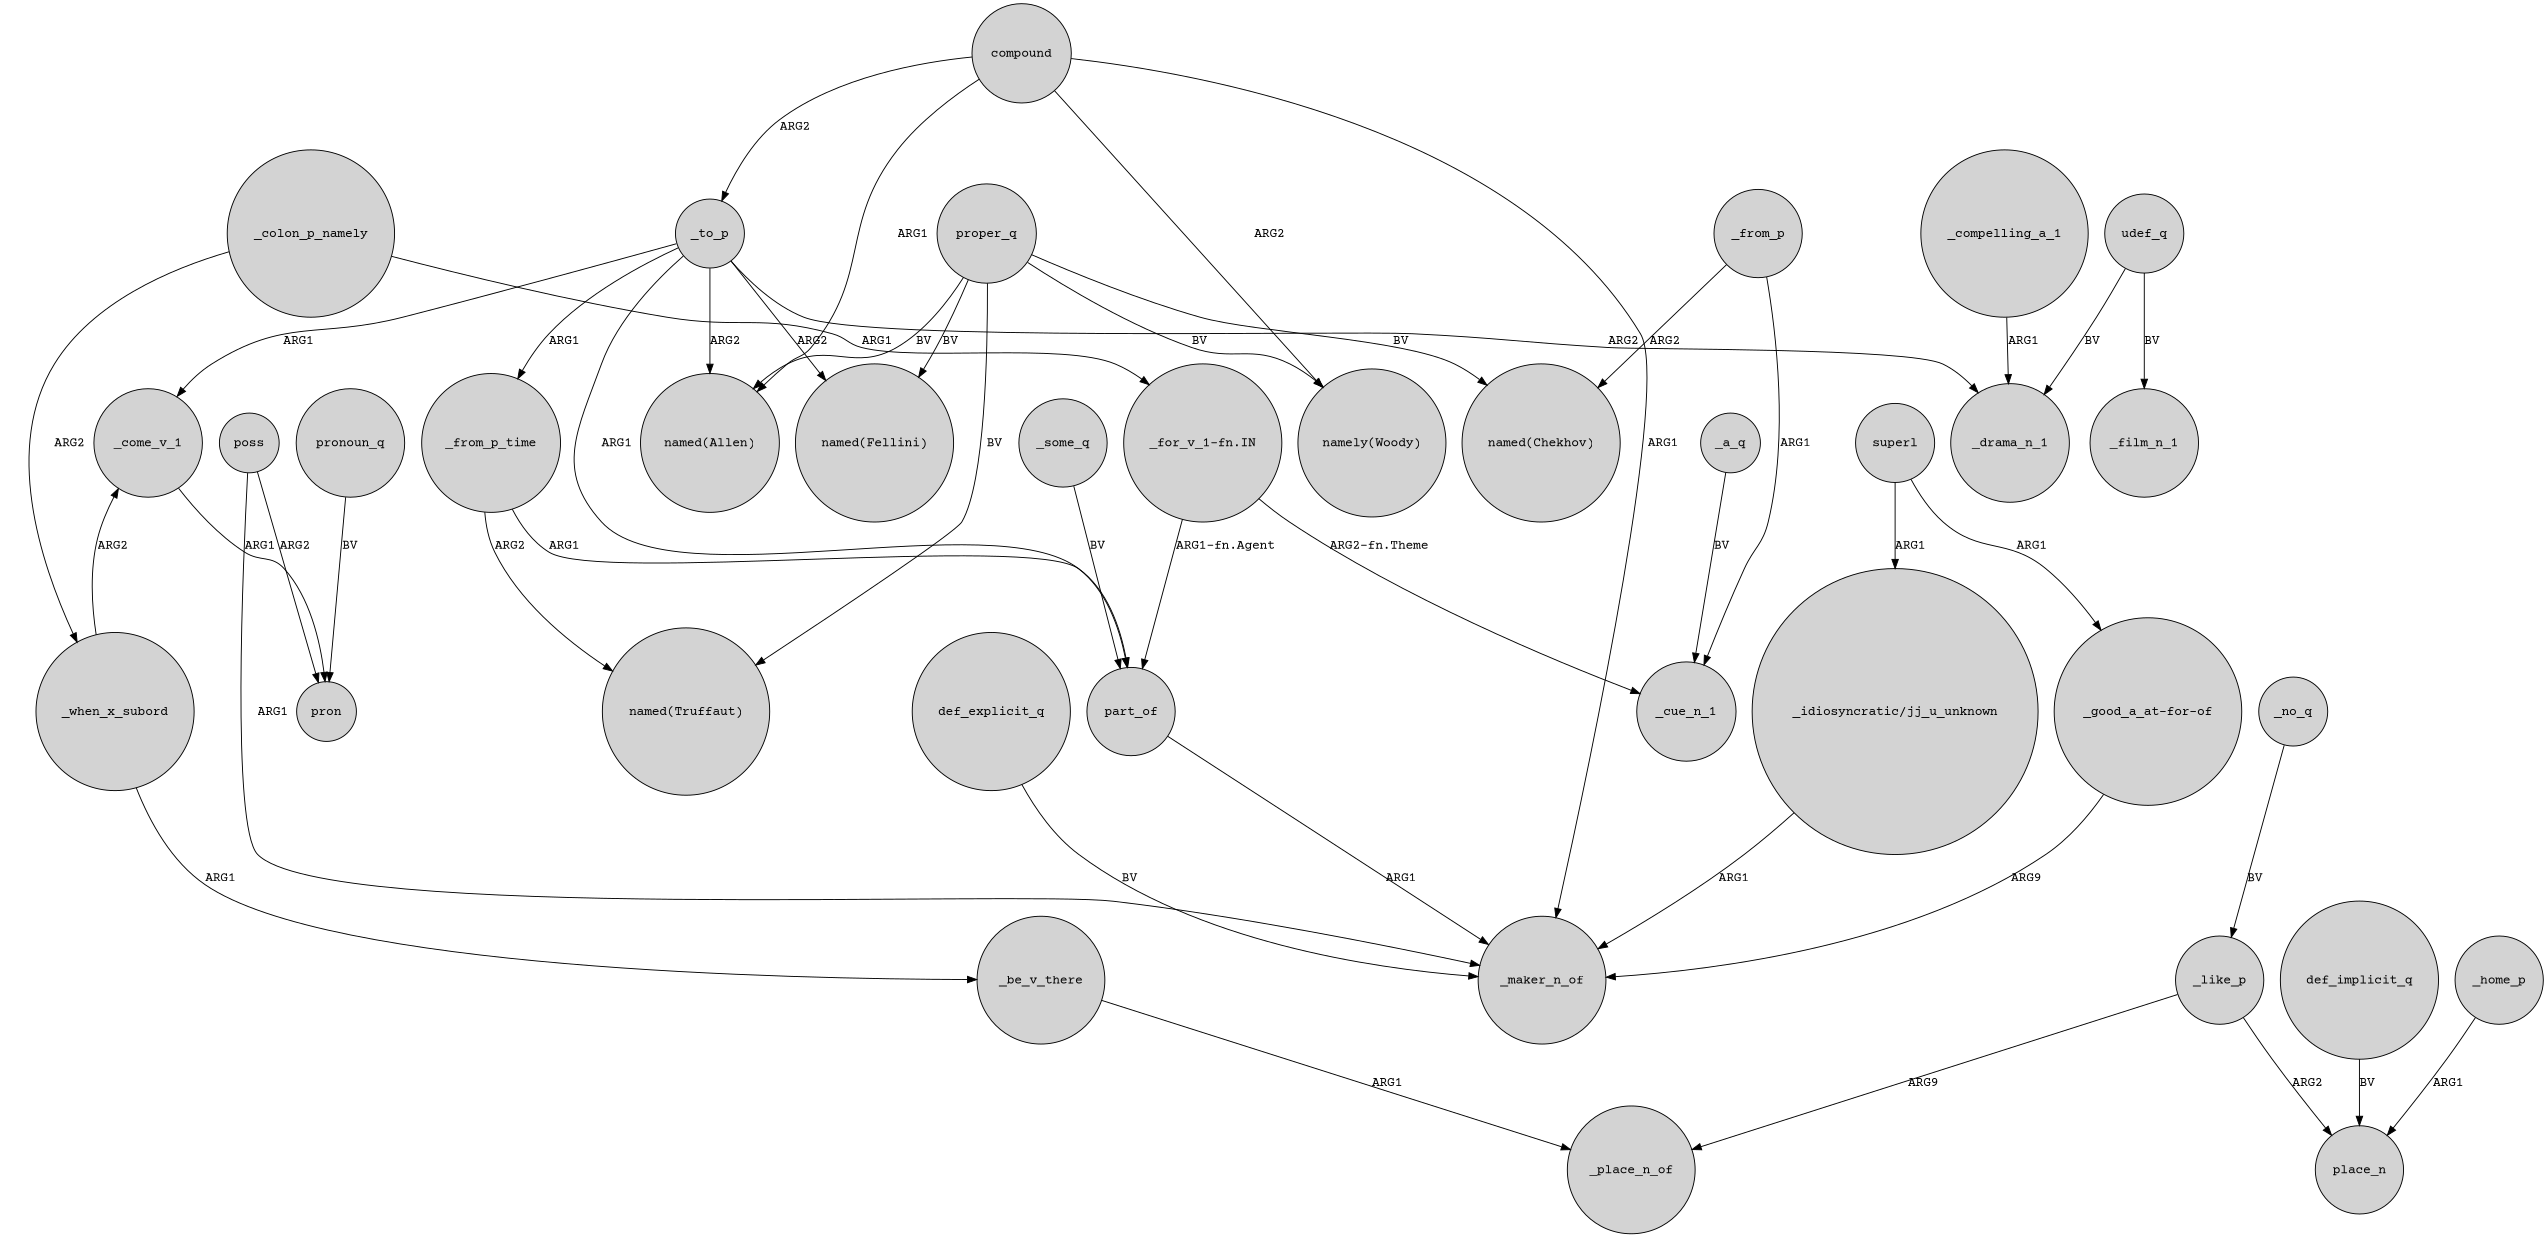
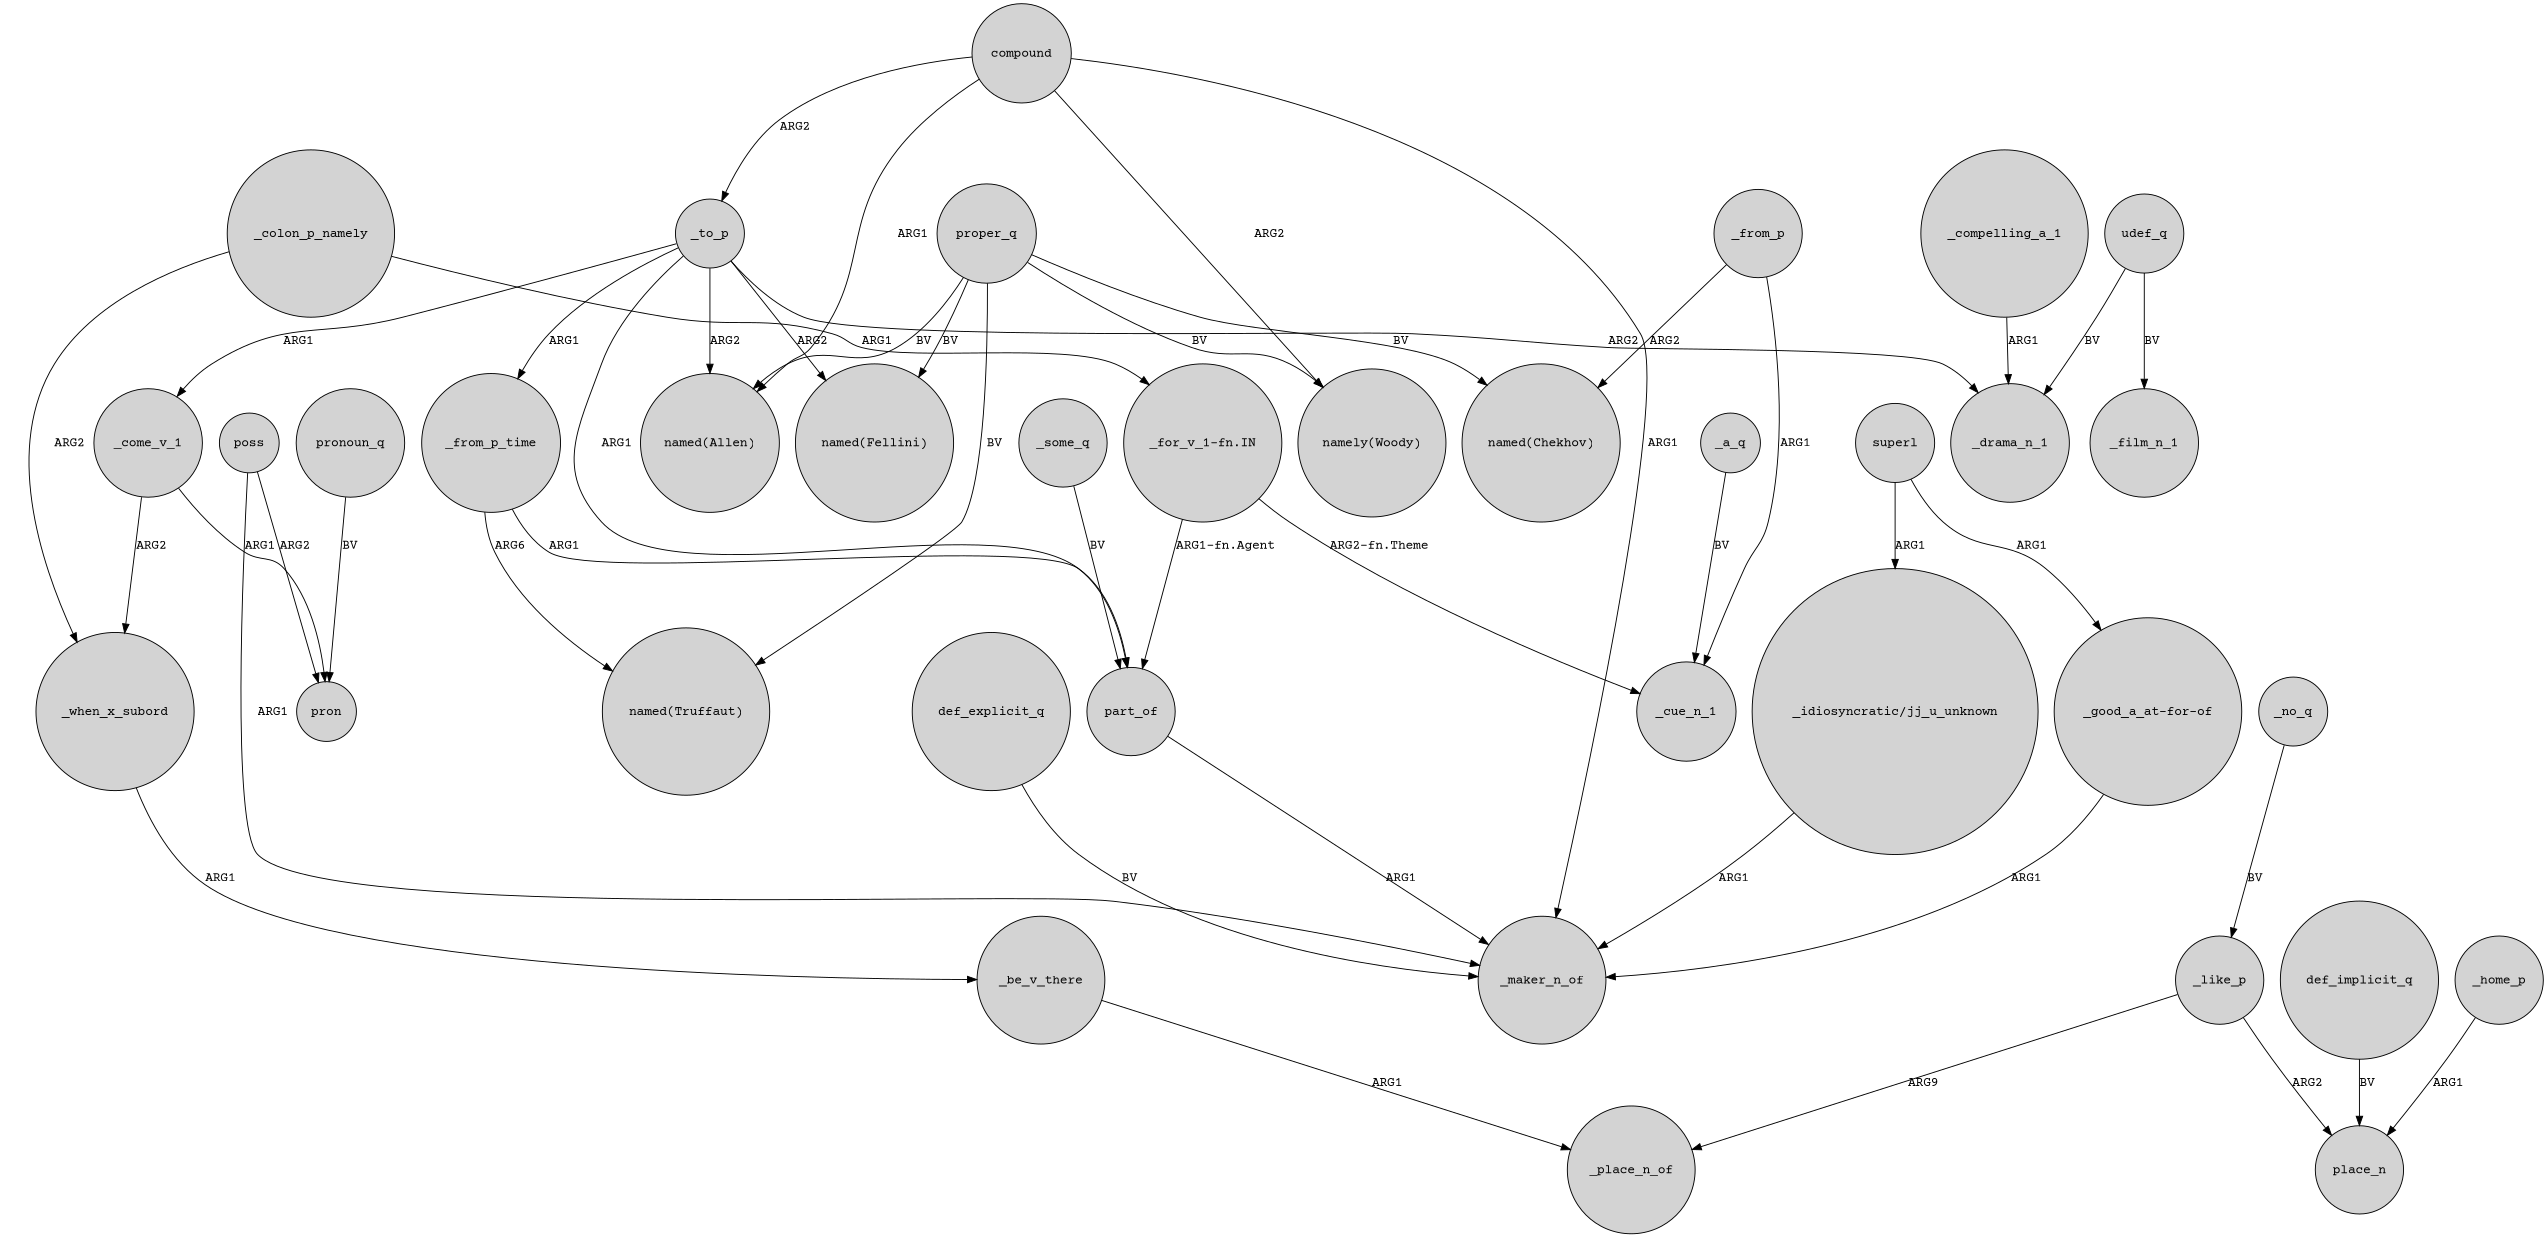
(510, 545) -> (510, 545)
(93, 564) -> (134, 560)
(2027, 878) -> (2027, 878)
